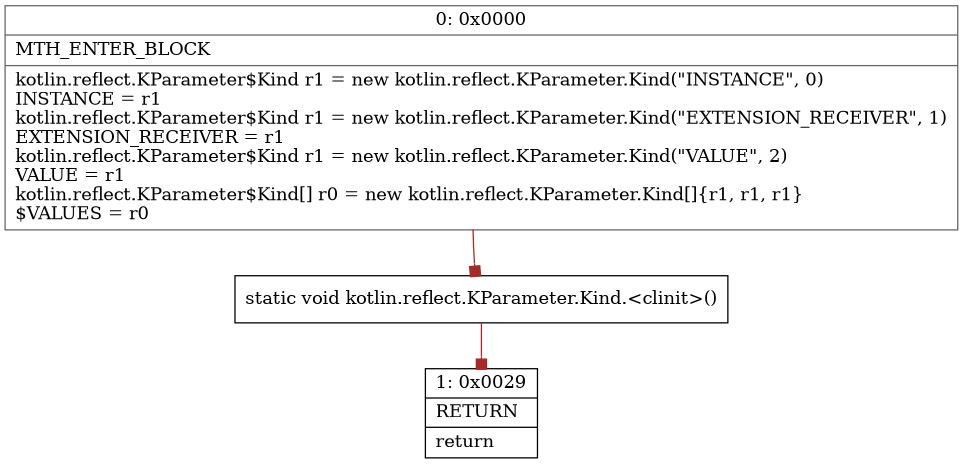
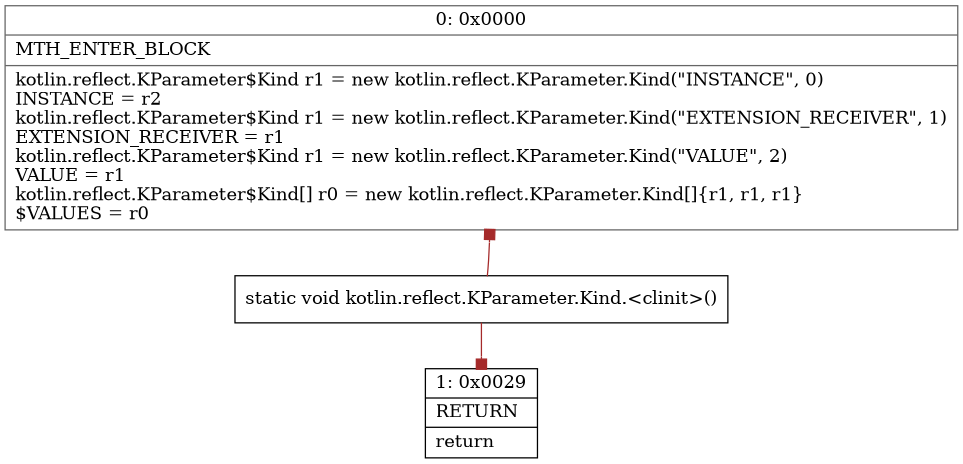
(89, 99) -> (89, 99)
(474, 246) -> (489, 259)
